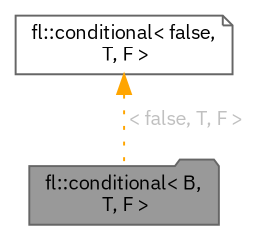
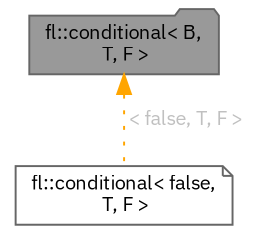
(124, 130) -> (124, 130)
